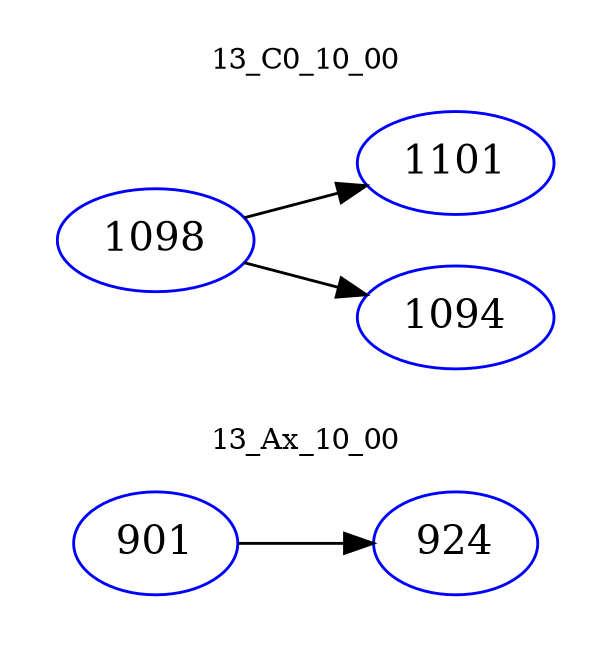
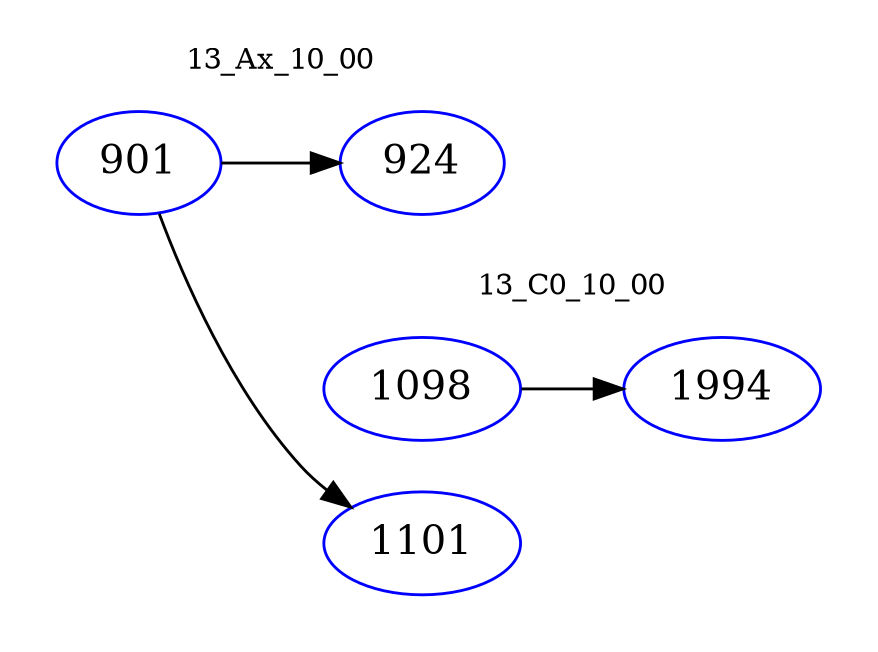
(291, 205) -> (228, 362)
(456, 317) -> (722, 389)
